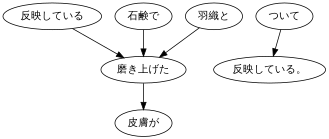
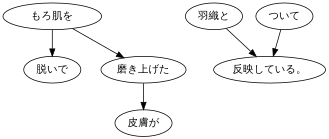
(52, 16) -> (52, 16)
(144, 16) -> none
(183, 40) -> (239, 40)
none -> (52, 70)
